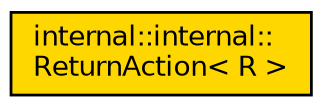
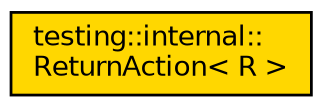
(161, 54) -> (161, 54)
